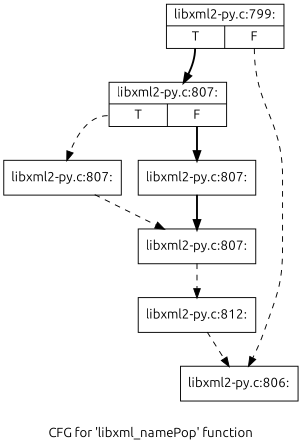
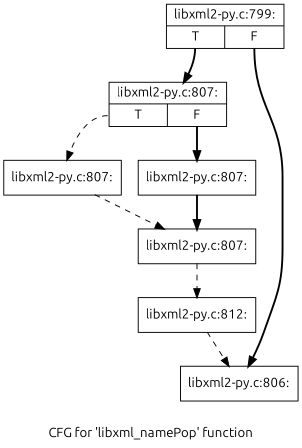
(283, 204) -> (283, 204)
